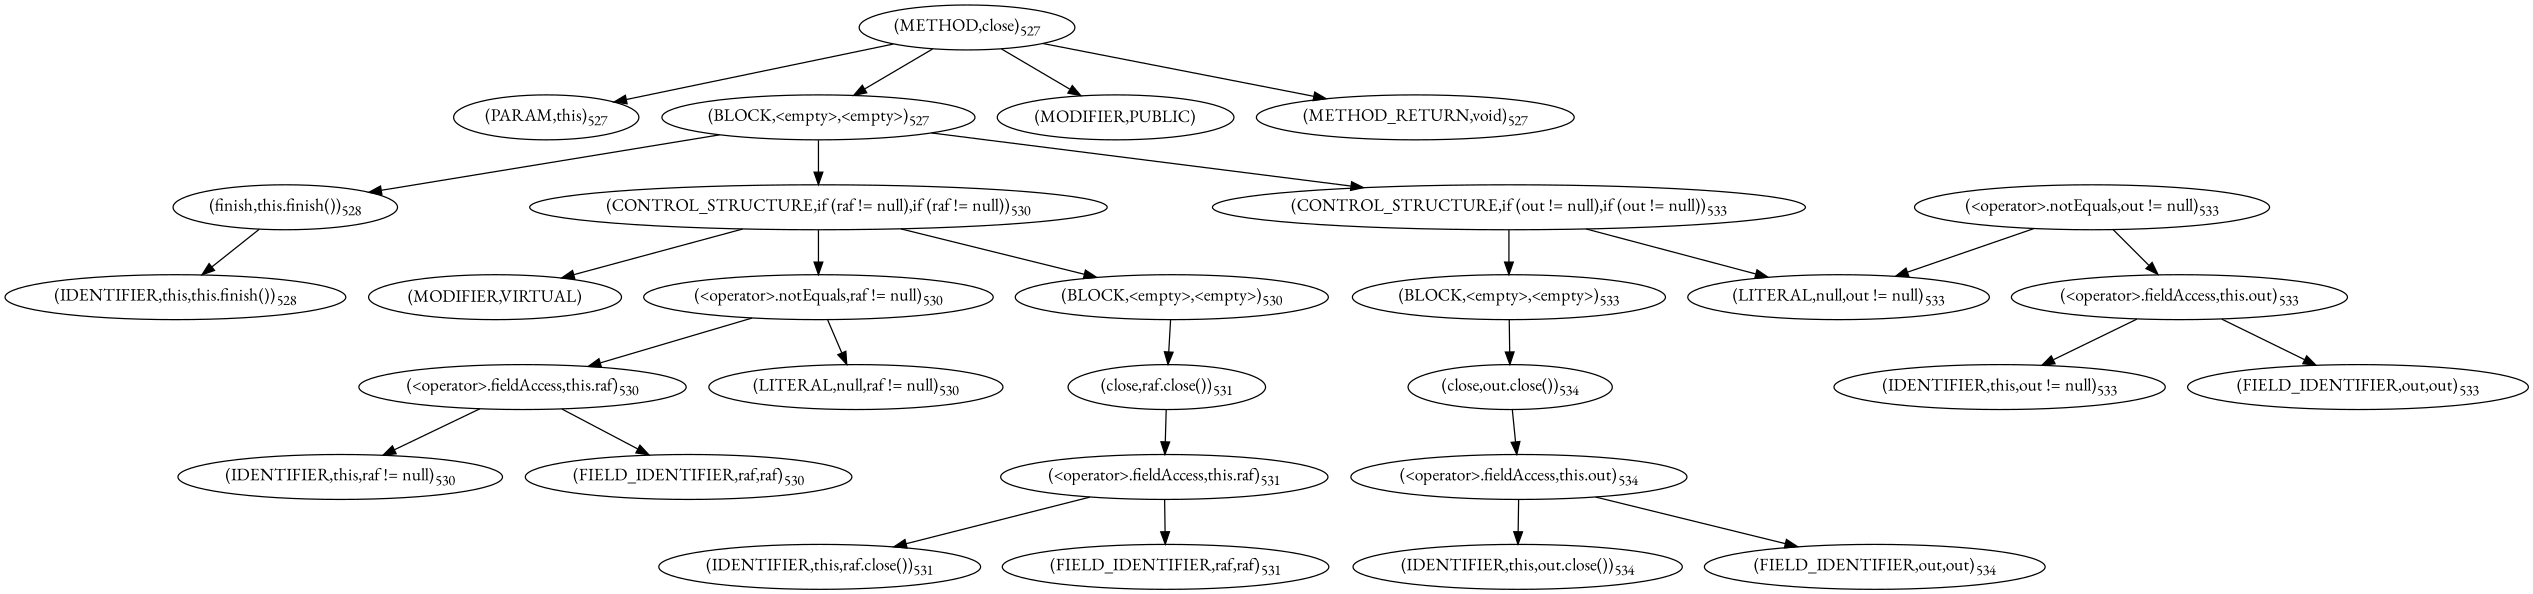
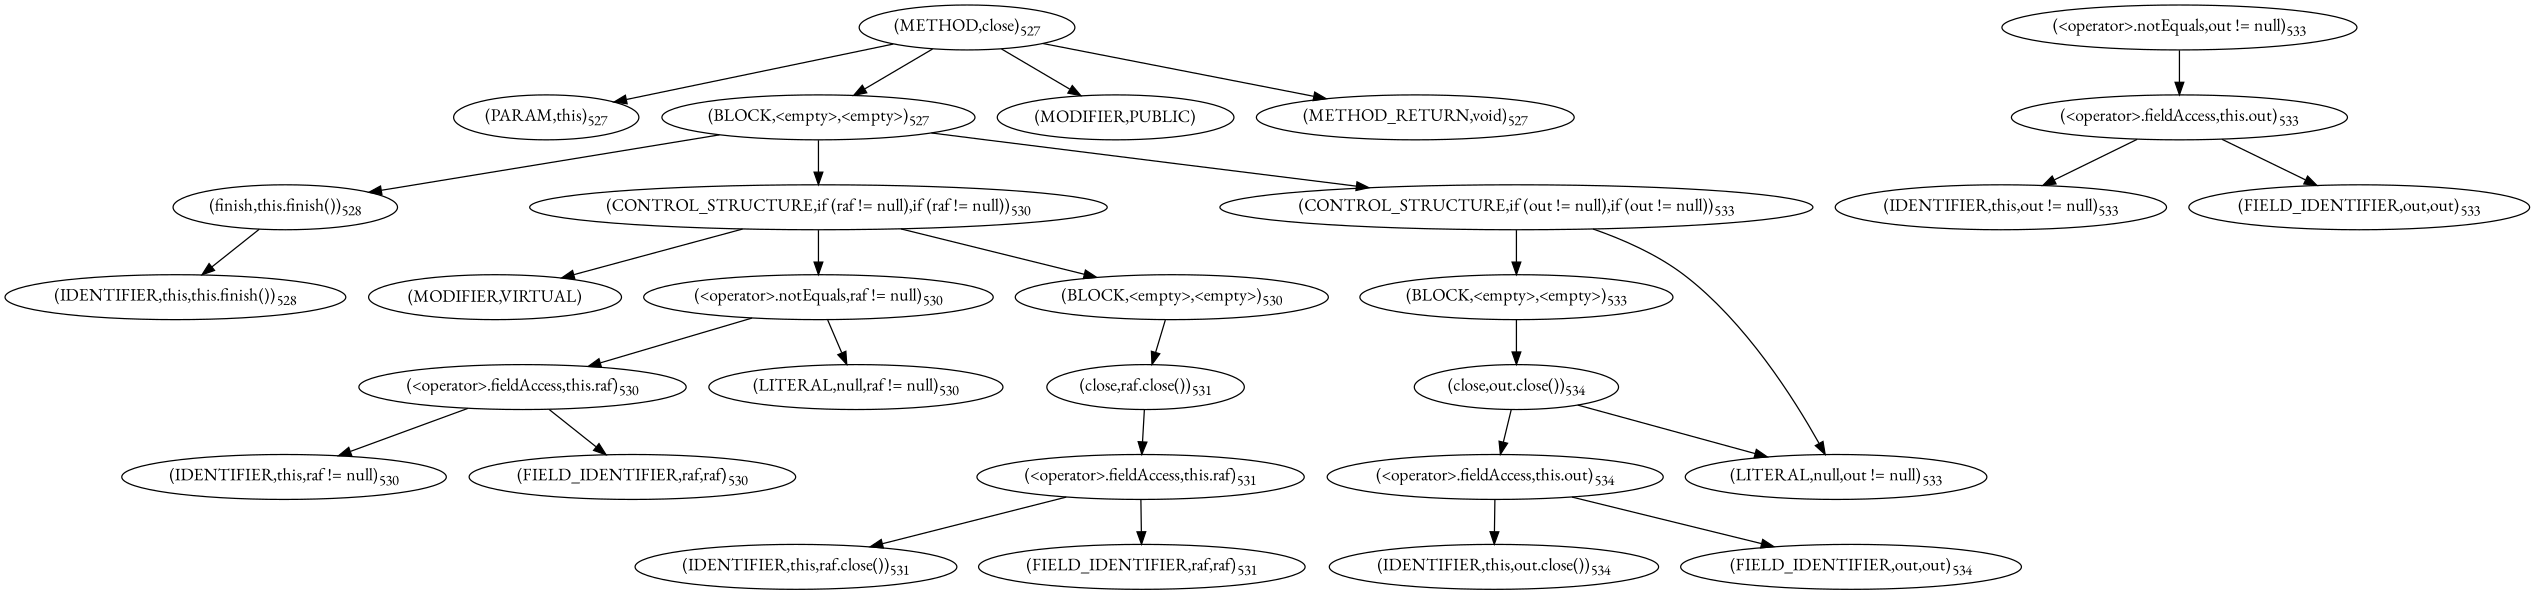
(1971, 250) -> (1666, 429)
